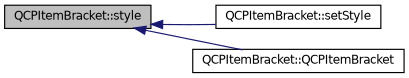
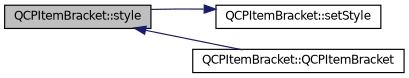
(189, 25) -> (177, 9)
